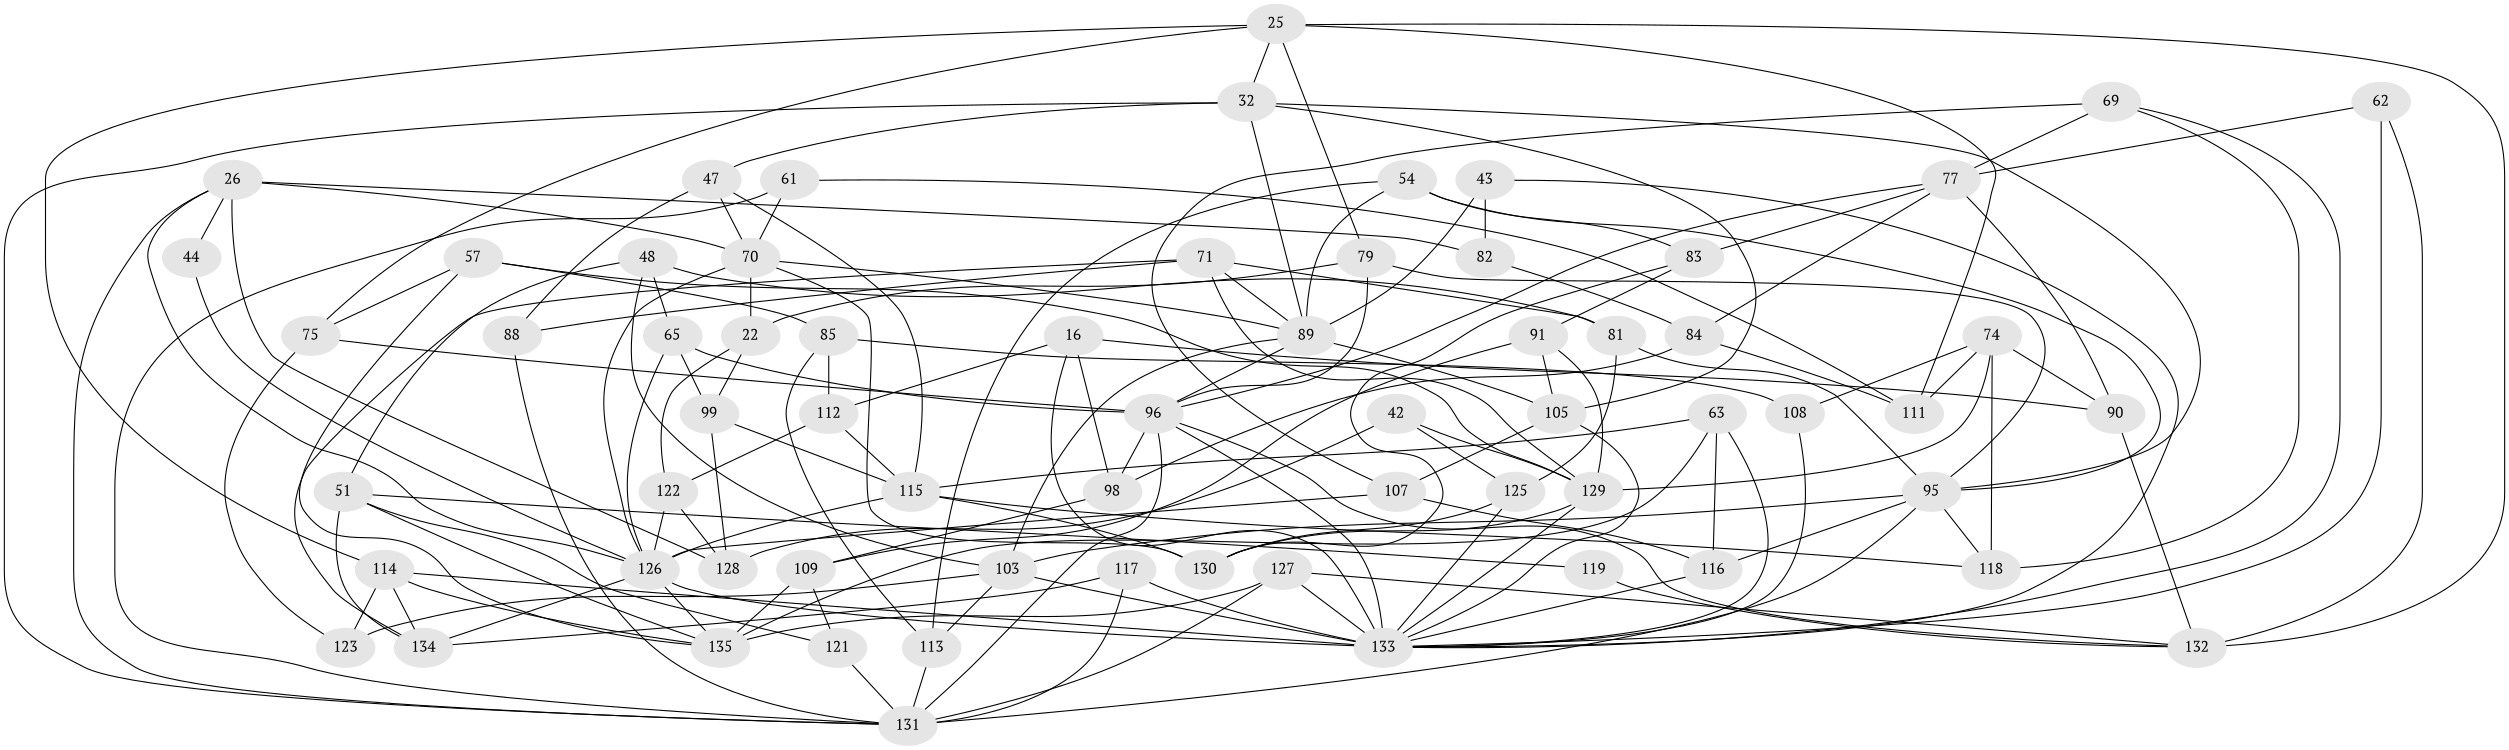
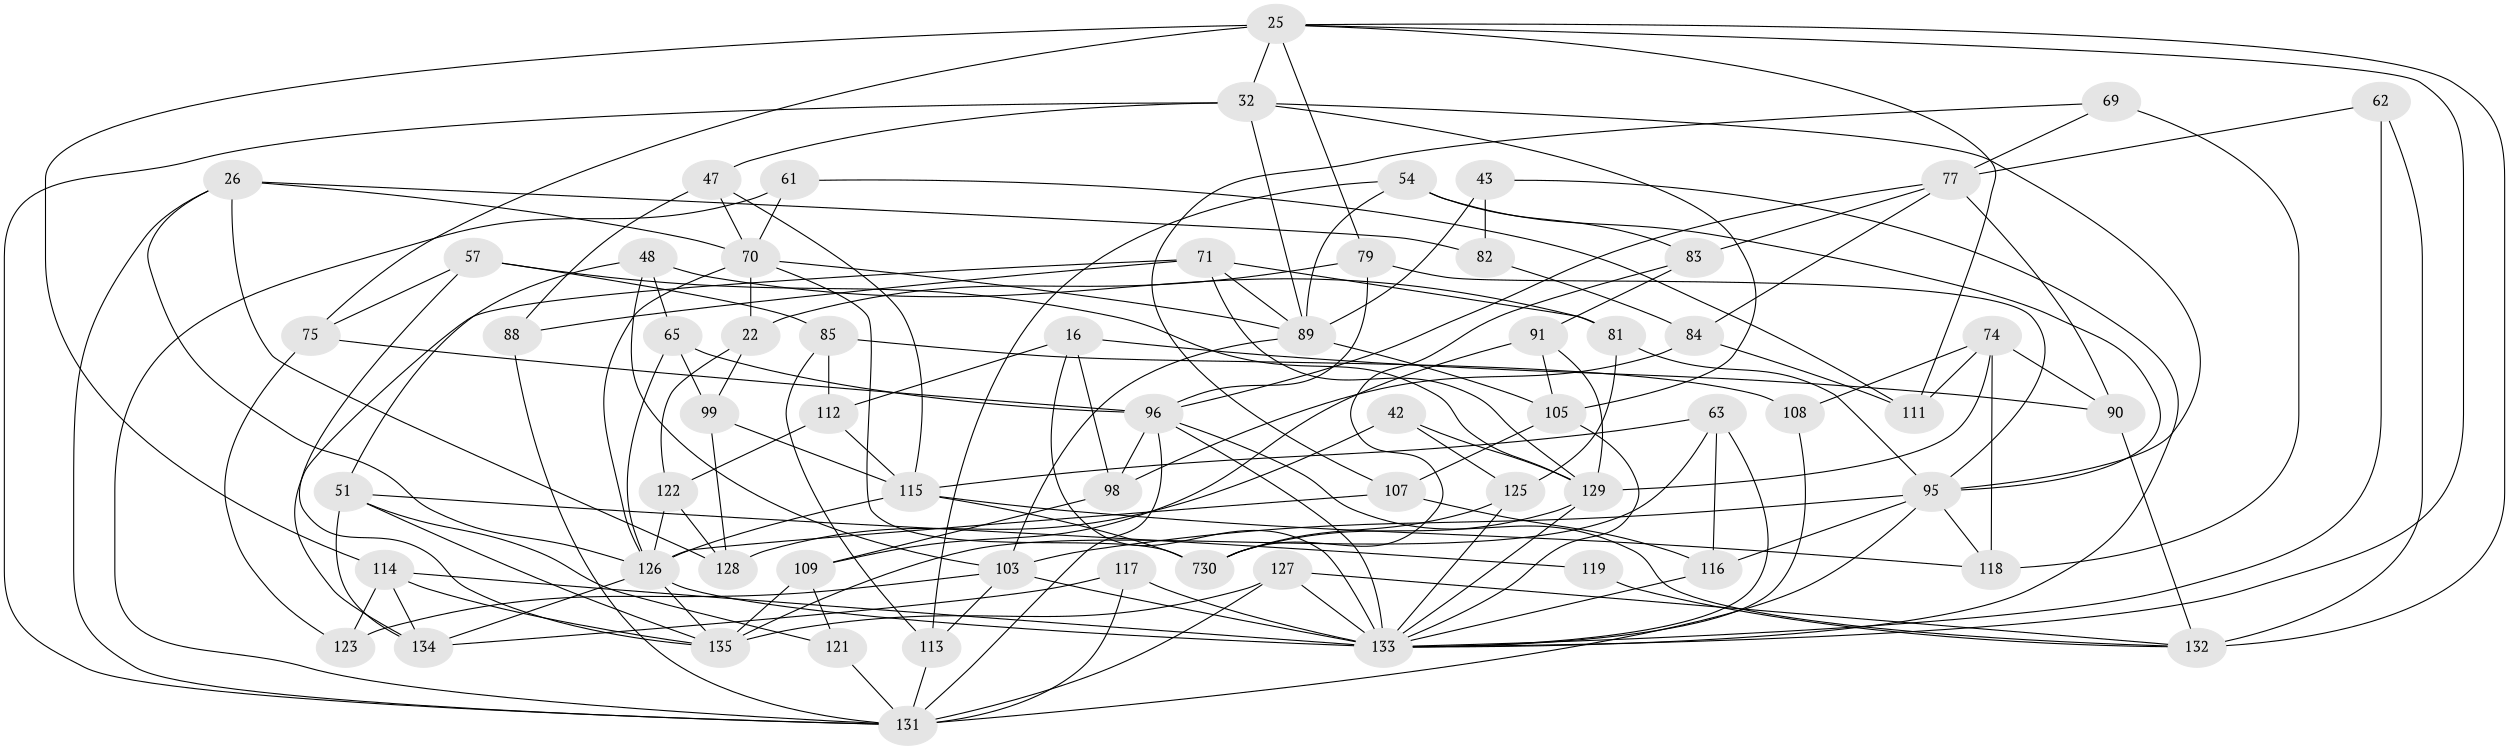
(192, 258) -> none
(1230, 375) -> none
(1205, 570) -> (1205, 570)
(2130, 578) -> (2464, 254)
